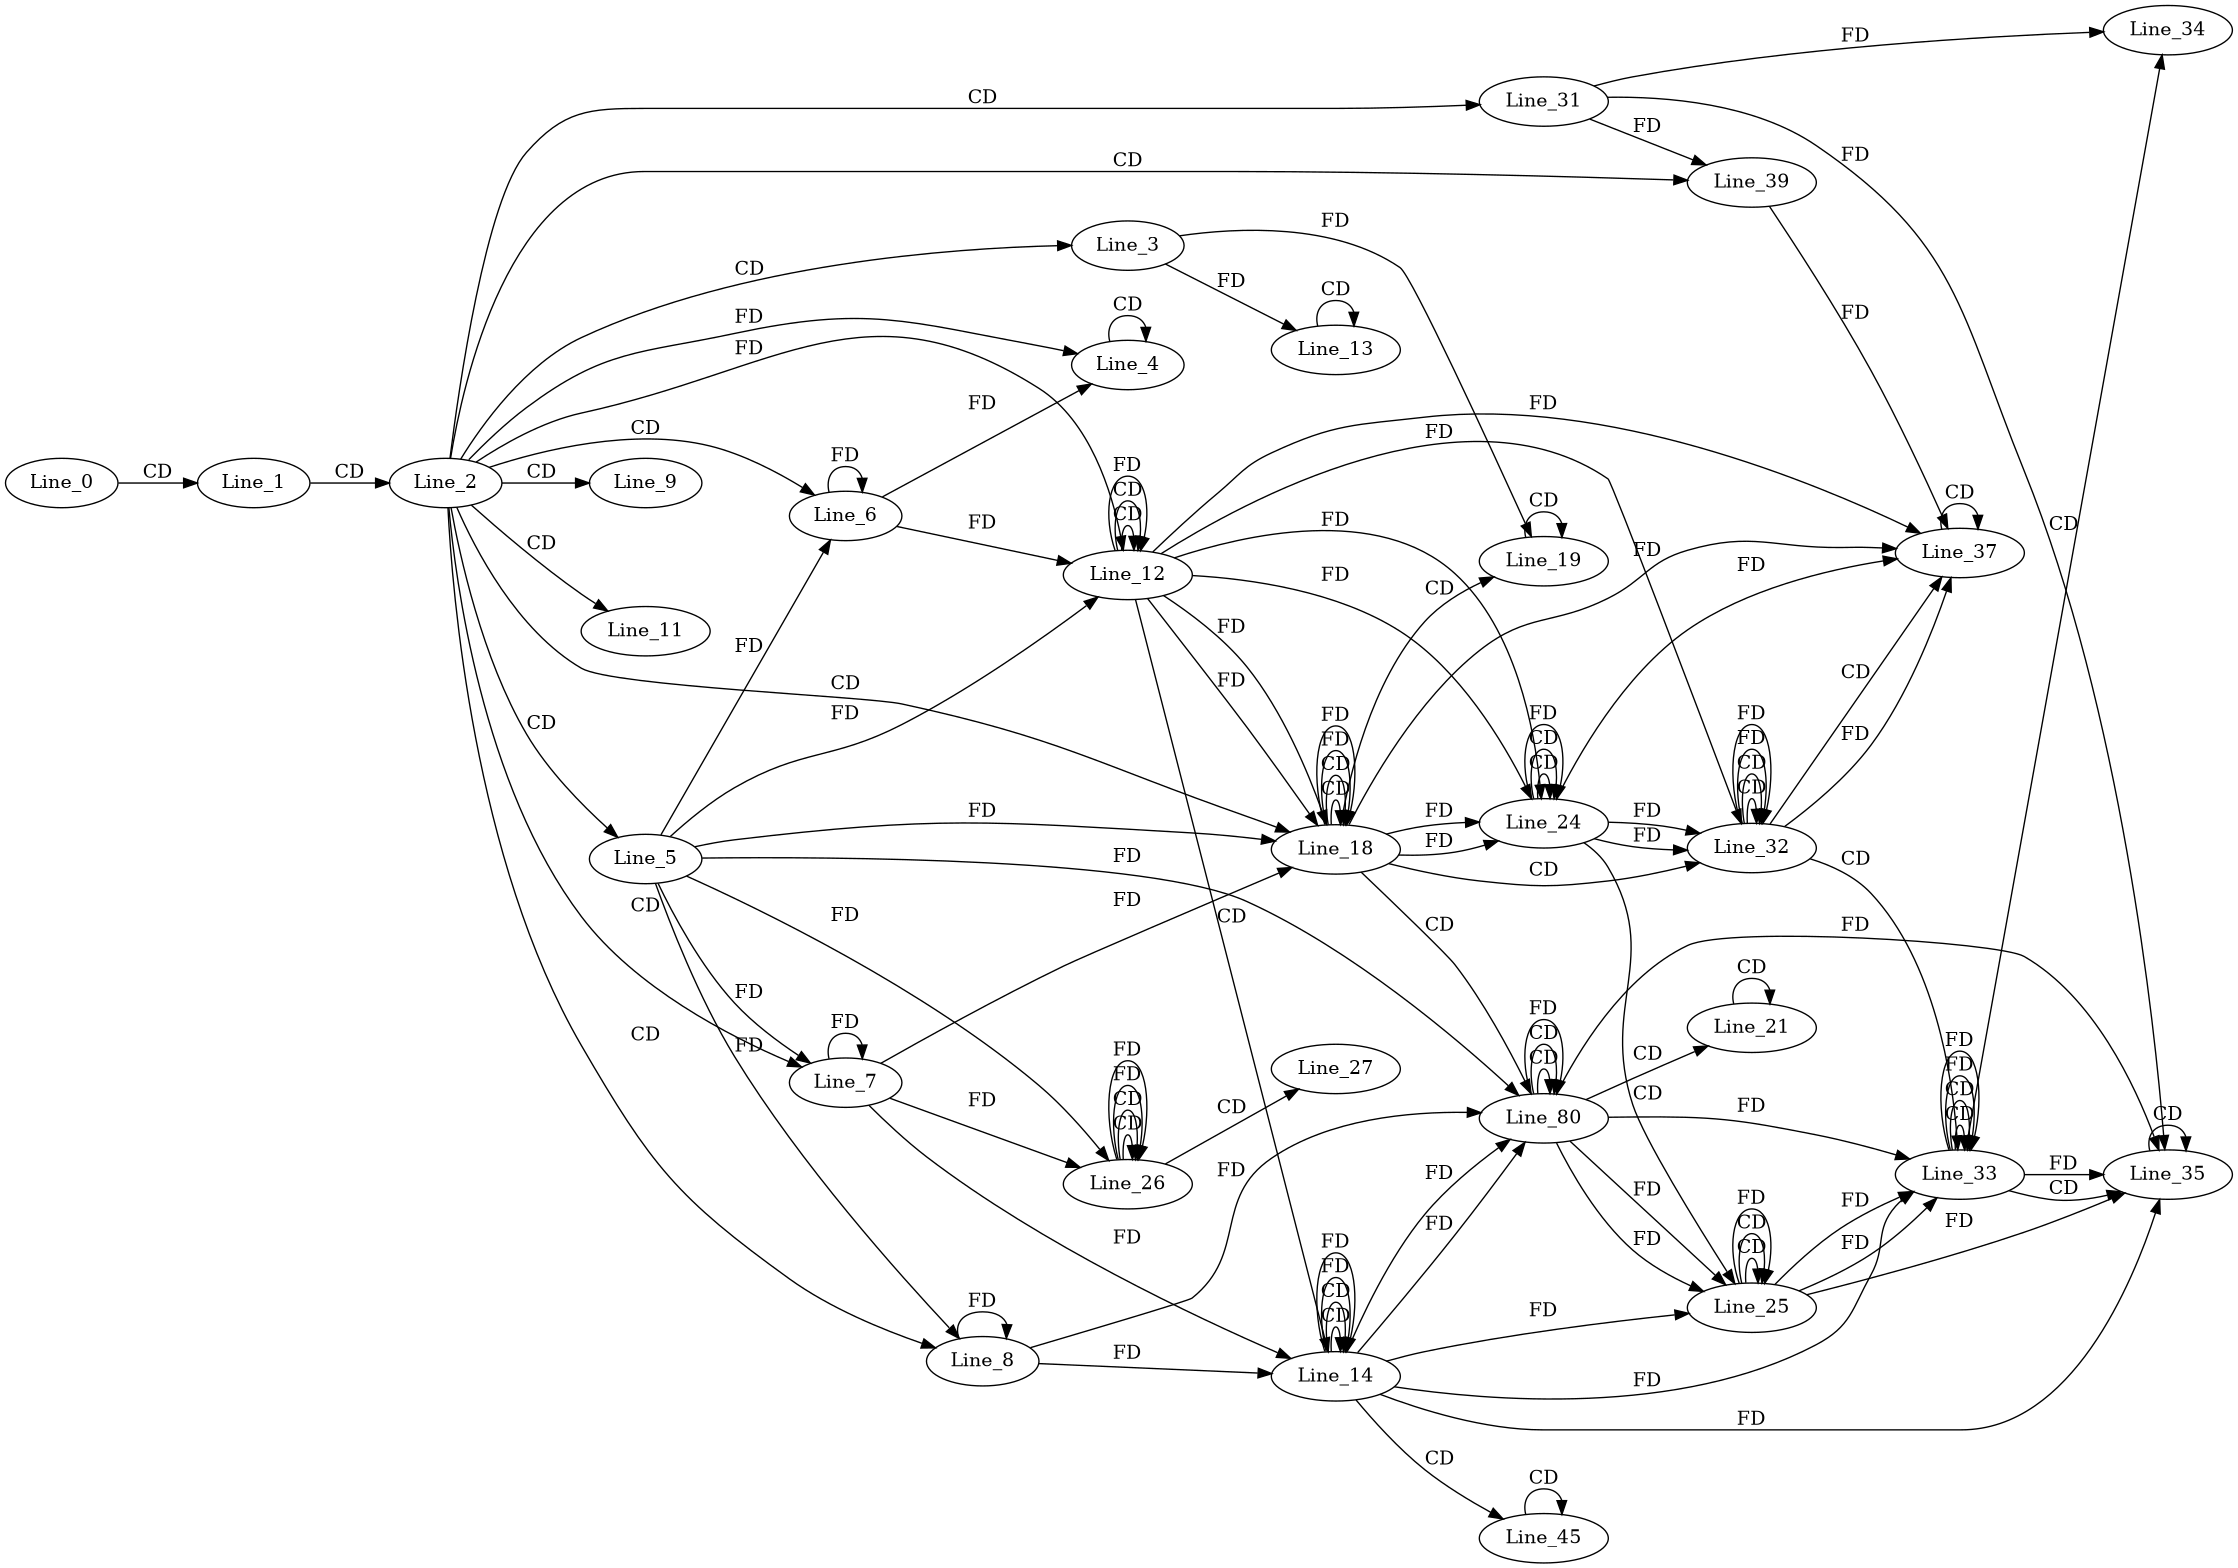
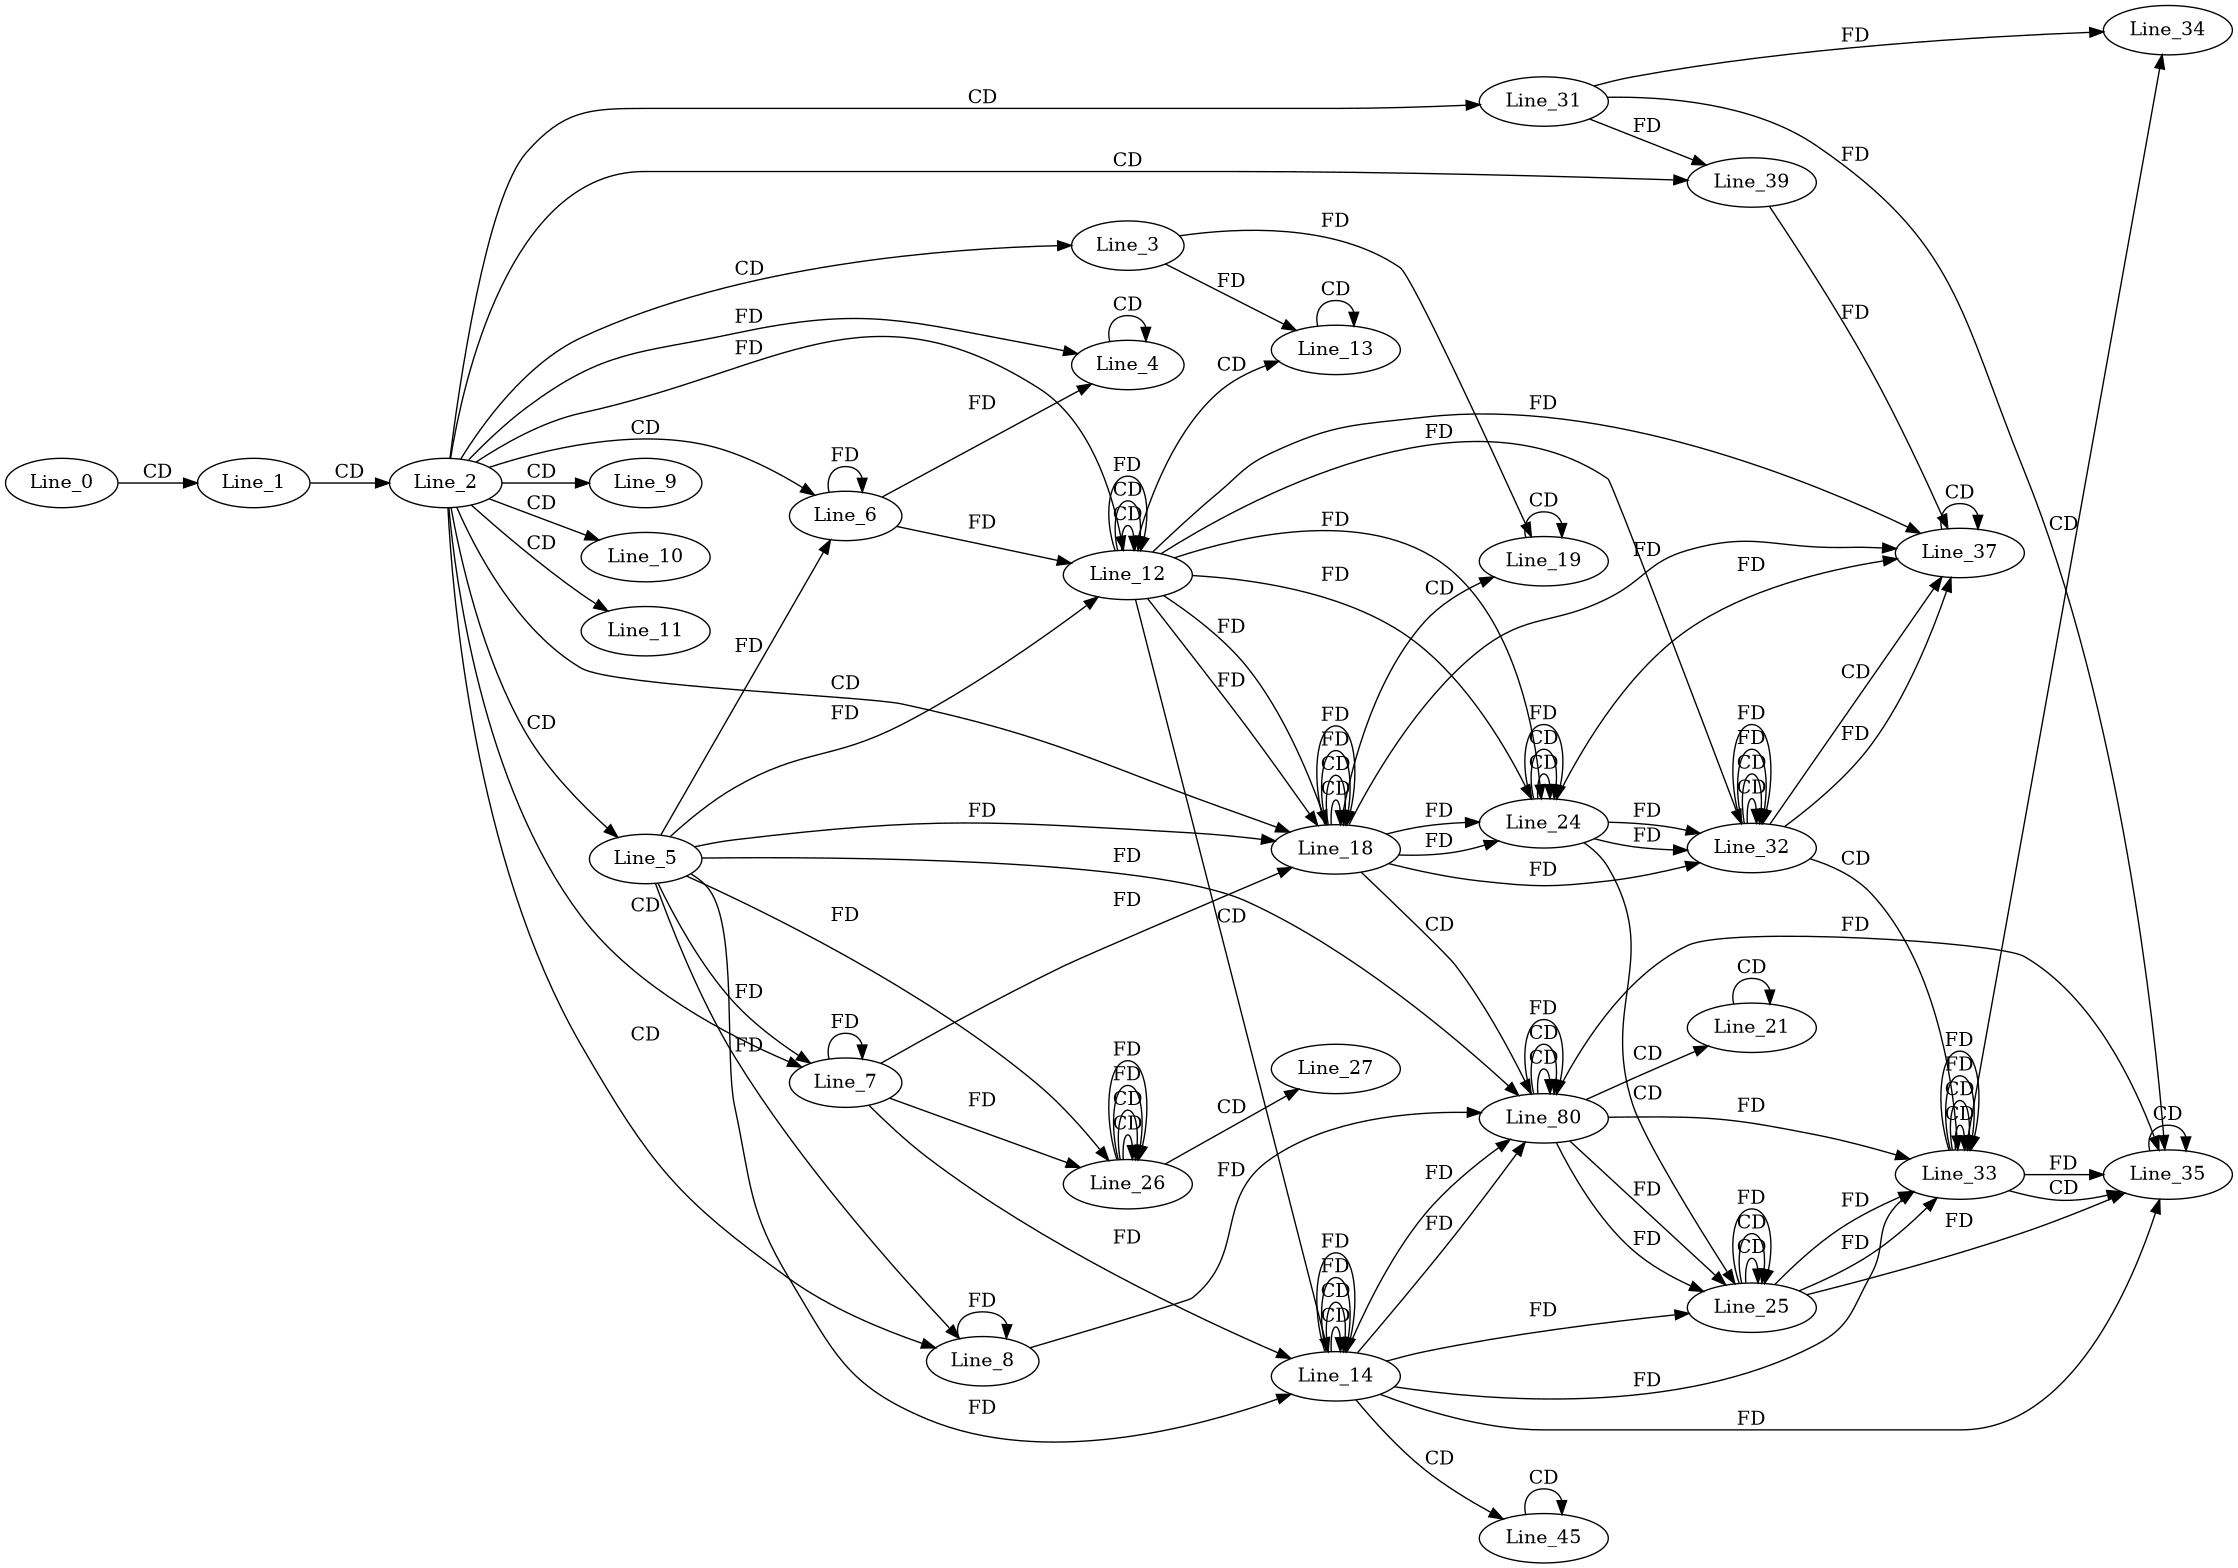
none -> (1179, 442)
none -> (646, 557)
(1544, 871) -> (1544, 871)
(1148, 1368) -> (824, 1336)
